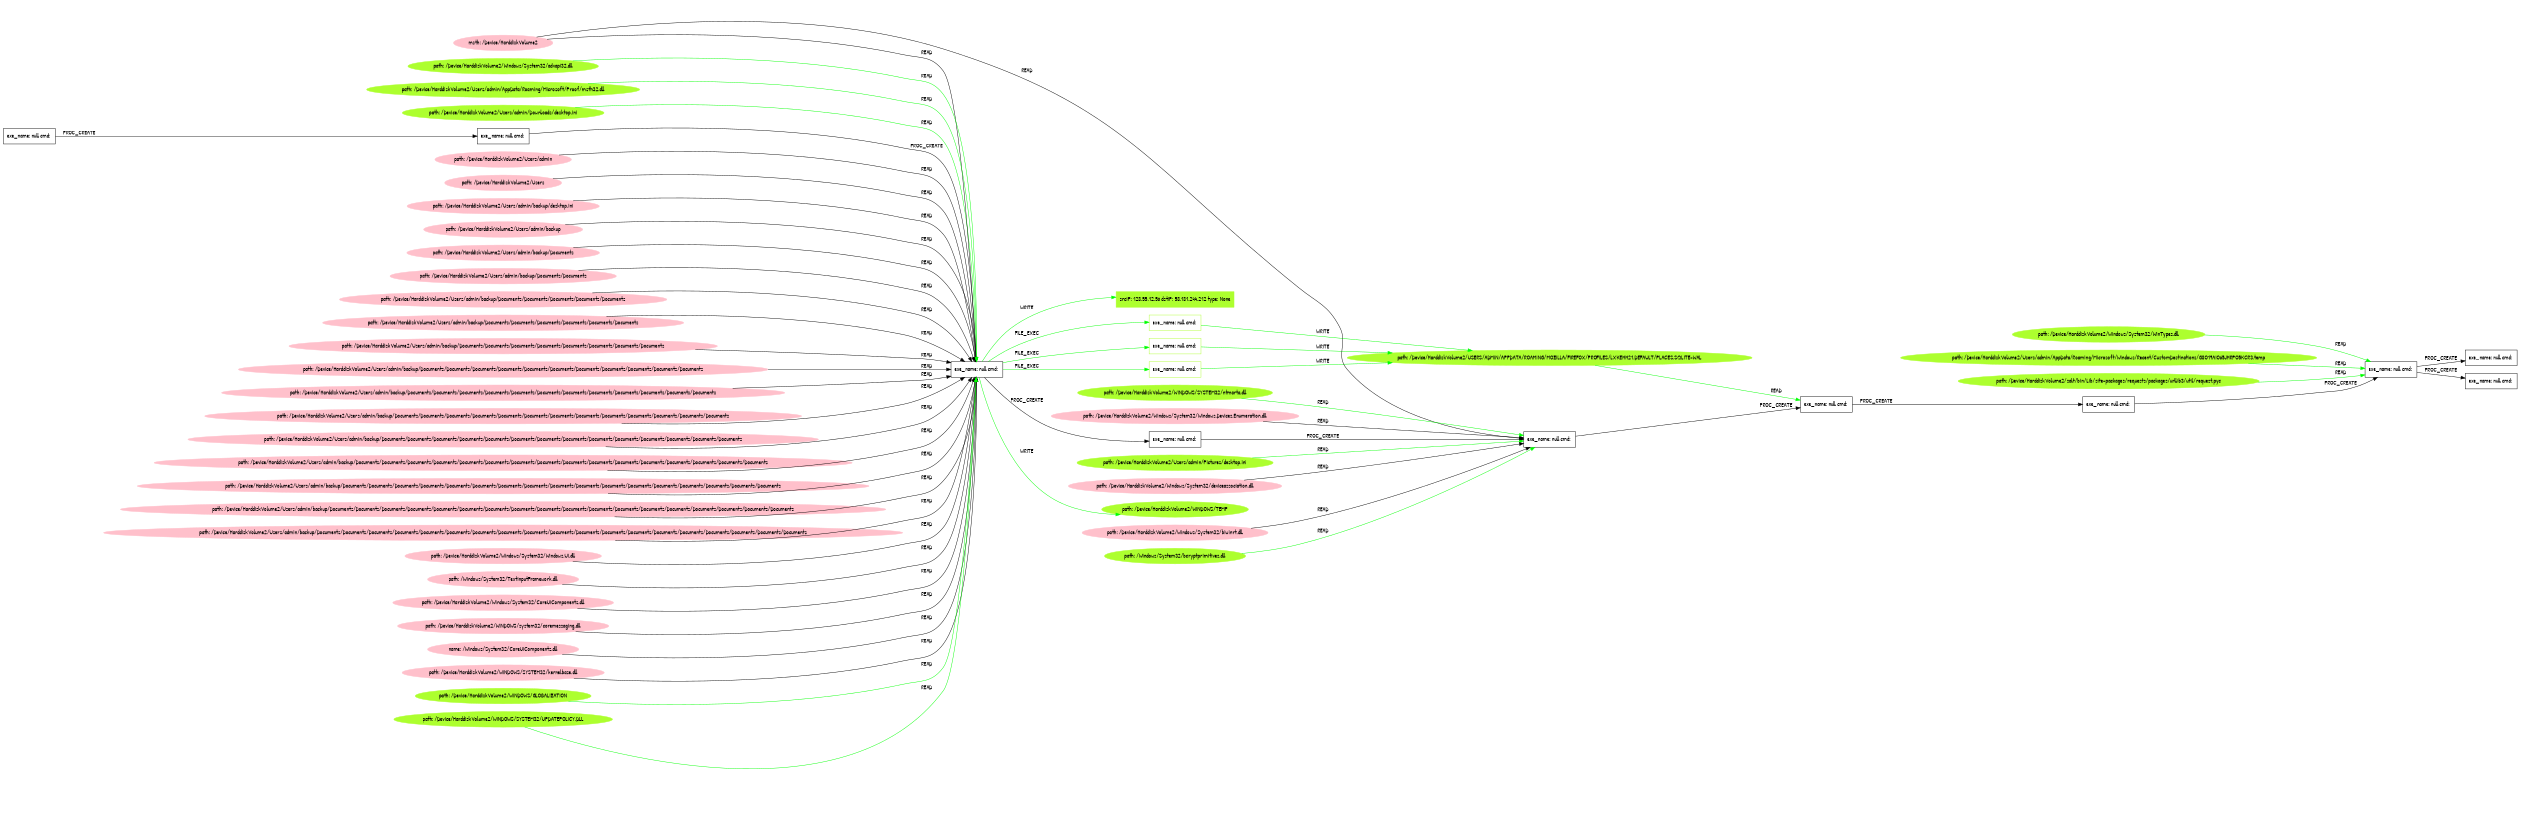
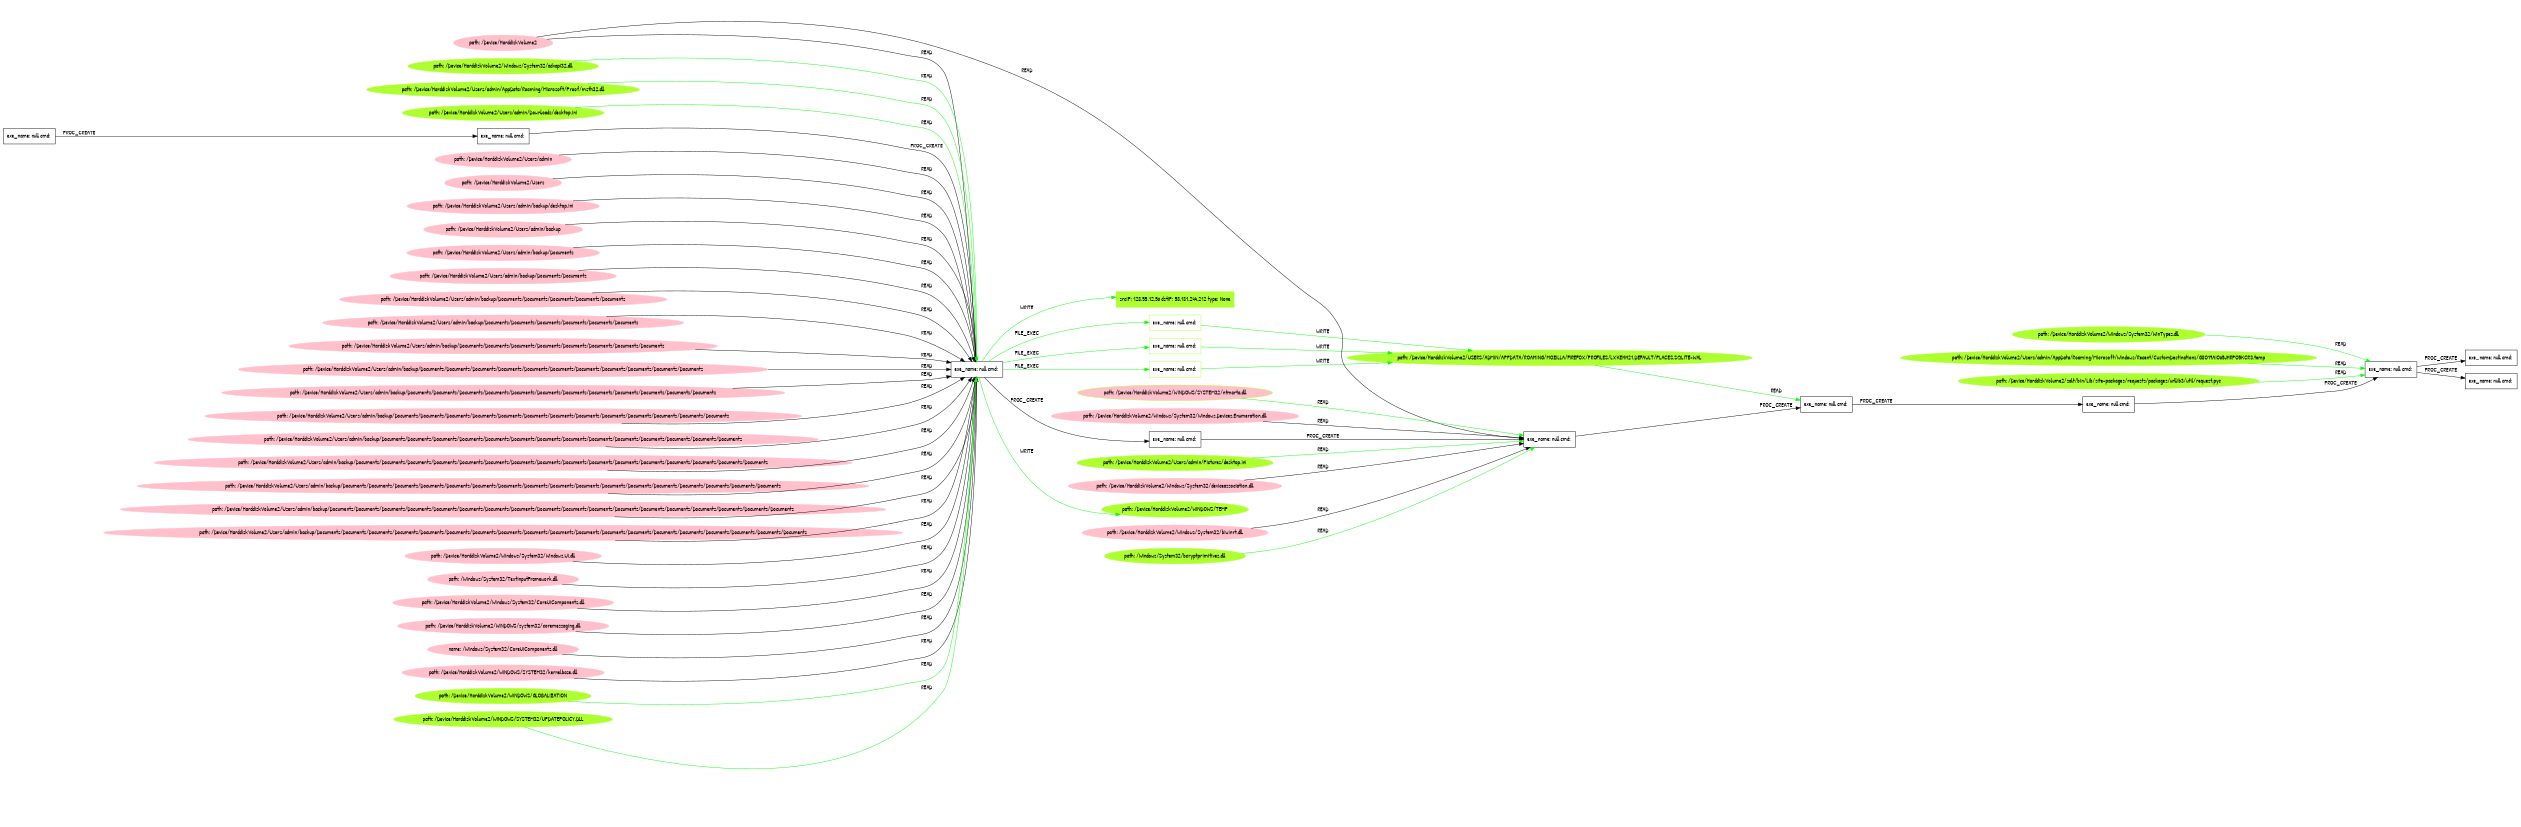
(503, 43) -> (503, 43)
(1175, 393) -> (1175, 393)
